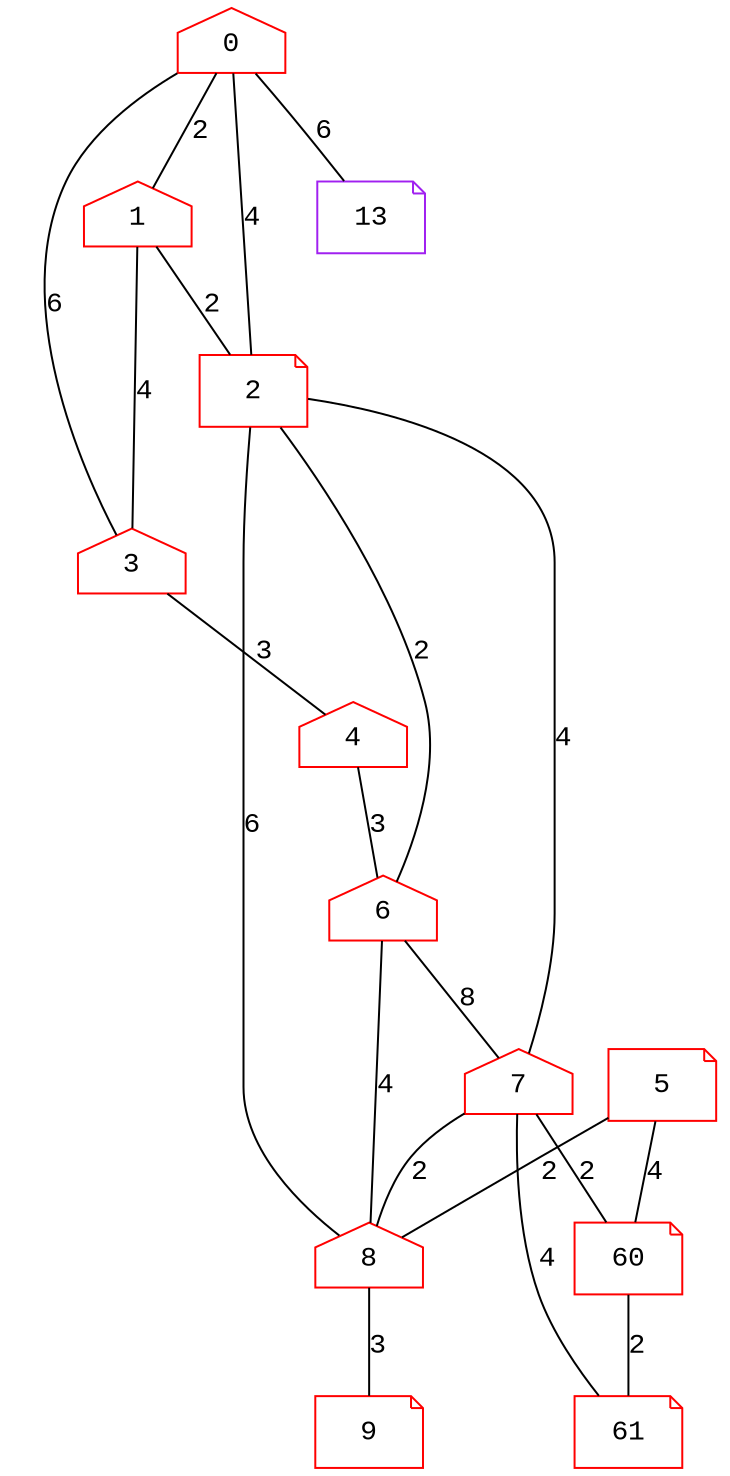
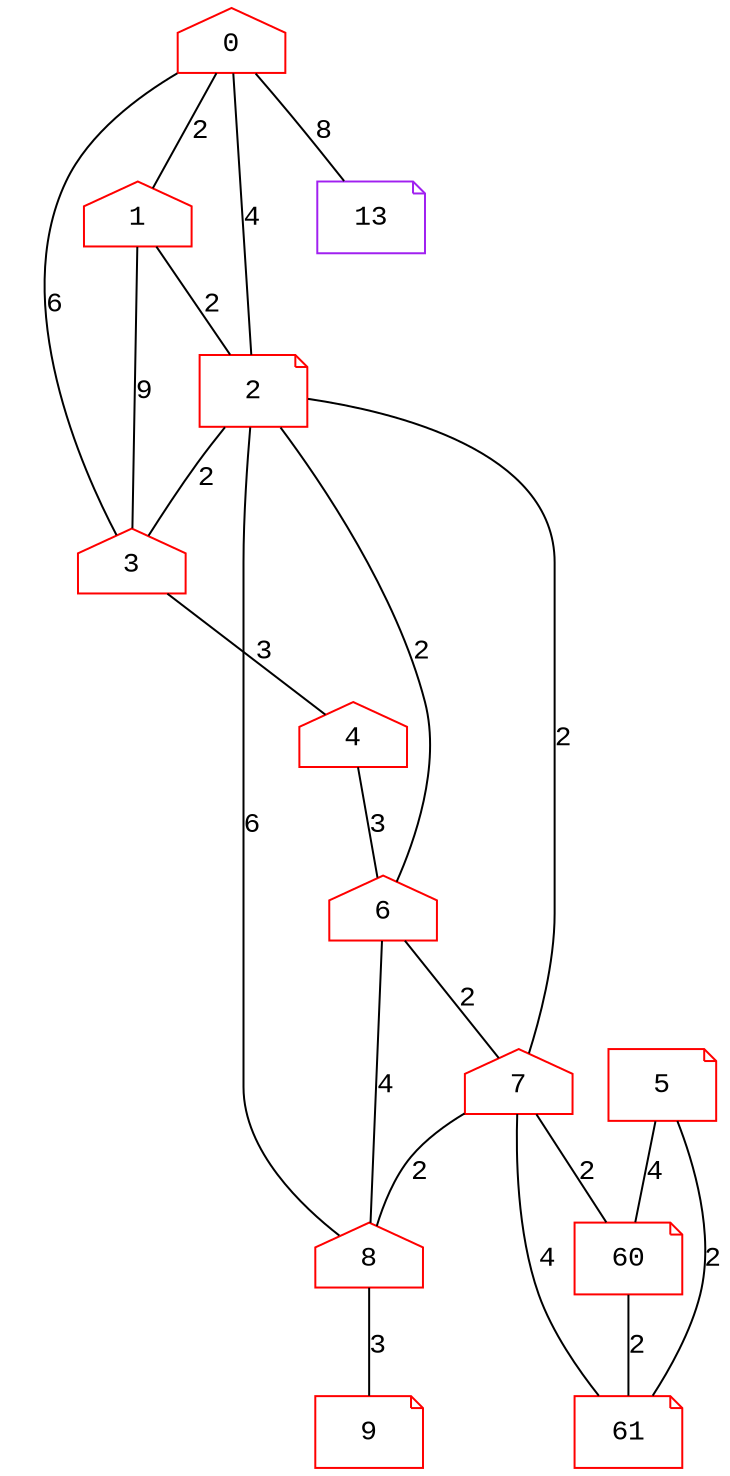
(324, 131) -> (324, 131)
(145, 391) -> (145, 391)
none -> (185, 480)
(564, 738) -> (564, 738)
(468, 998) -> (468, 998)
(505, 1177) -> (705, 1262)
